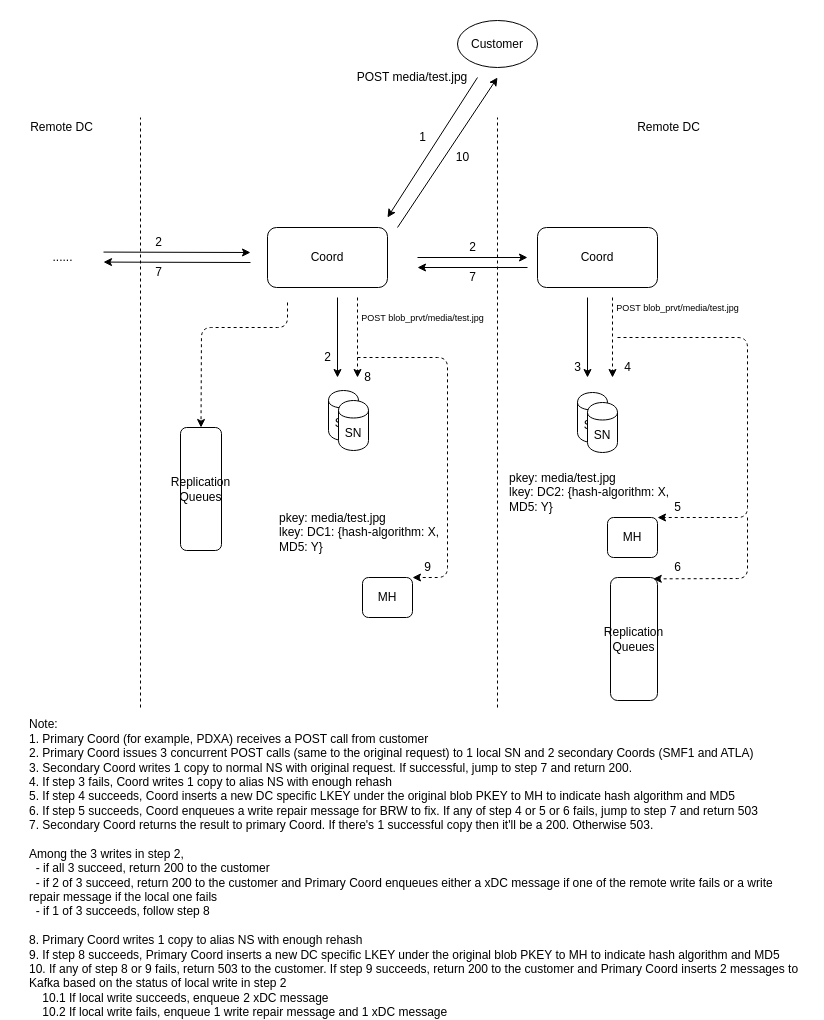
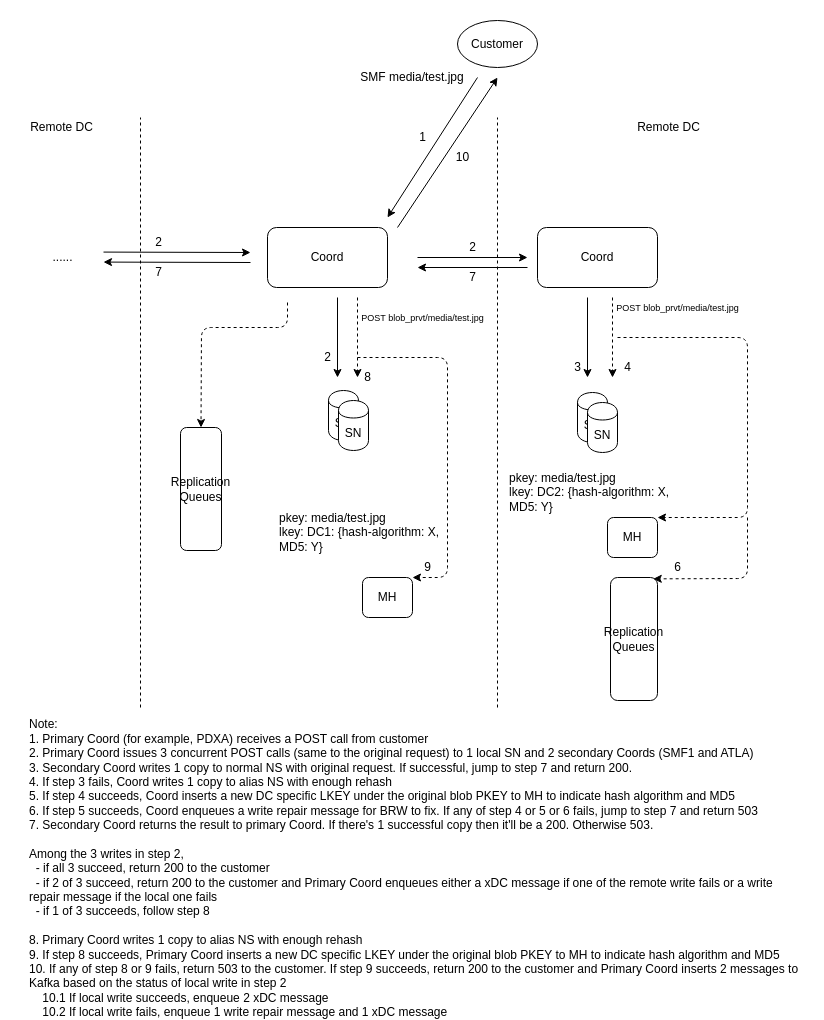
(413, 78) -> (413, 78)
(678, 508) -> none
